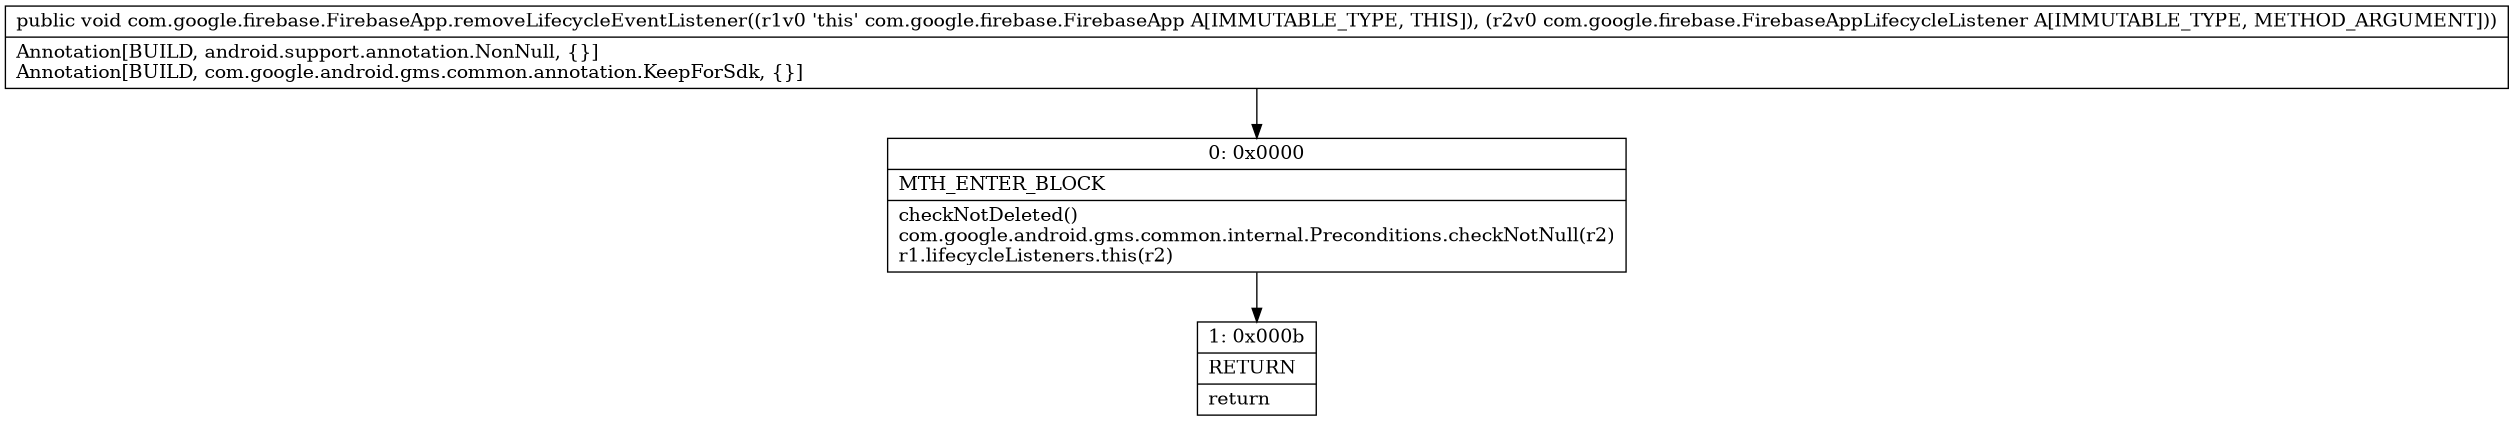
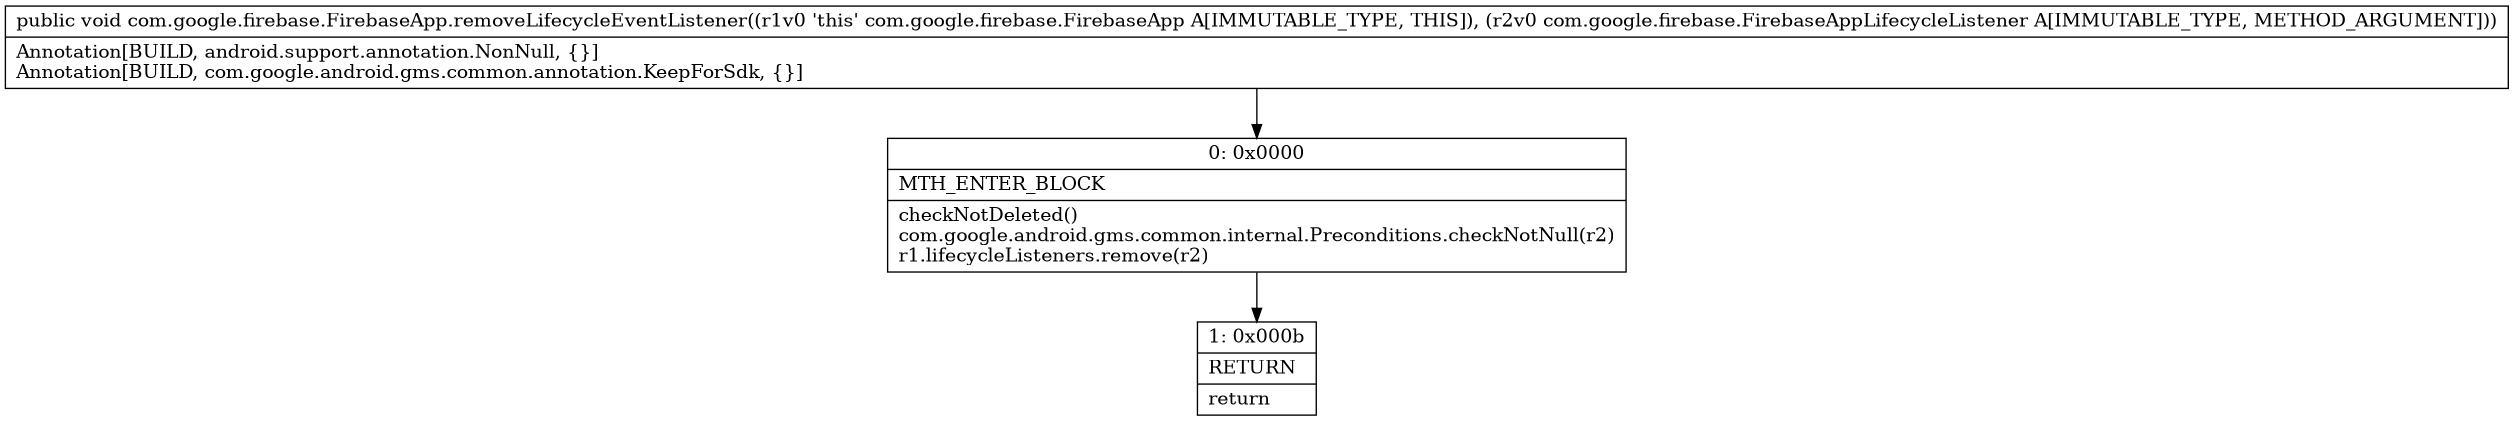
(1036, 256) -> (1054, 256)
